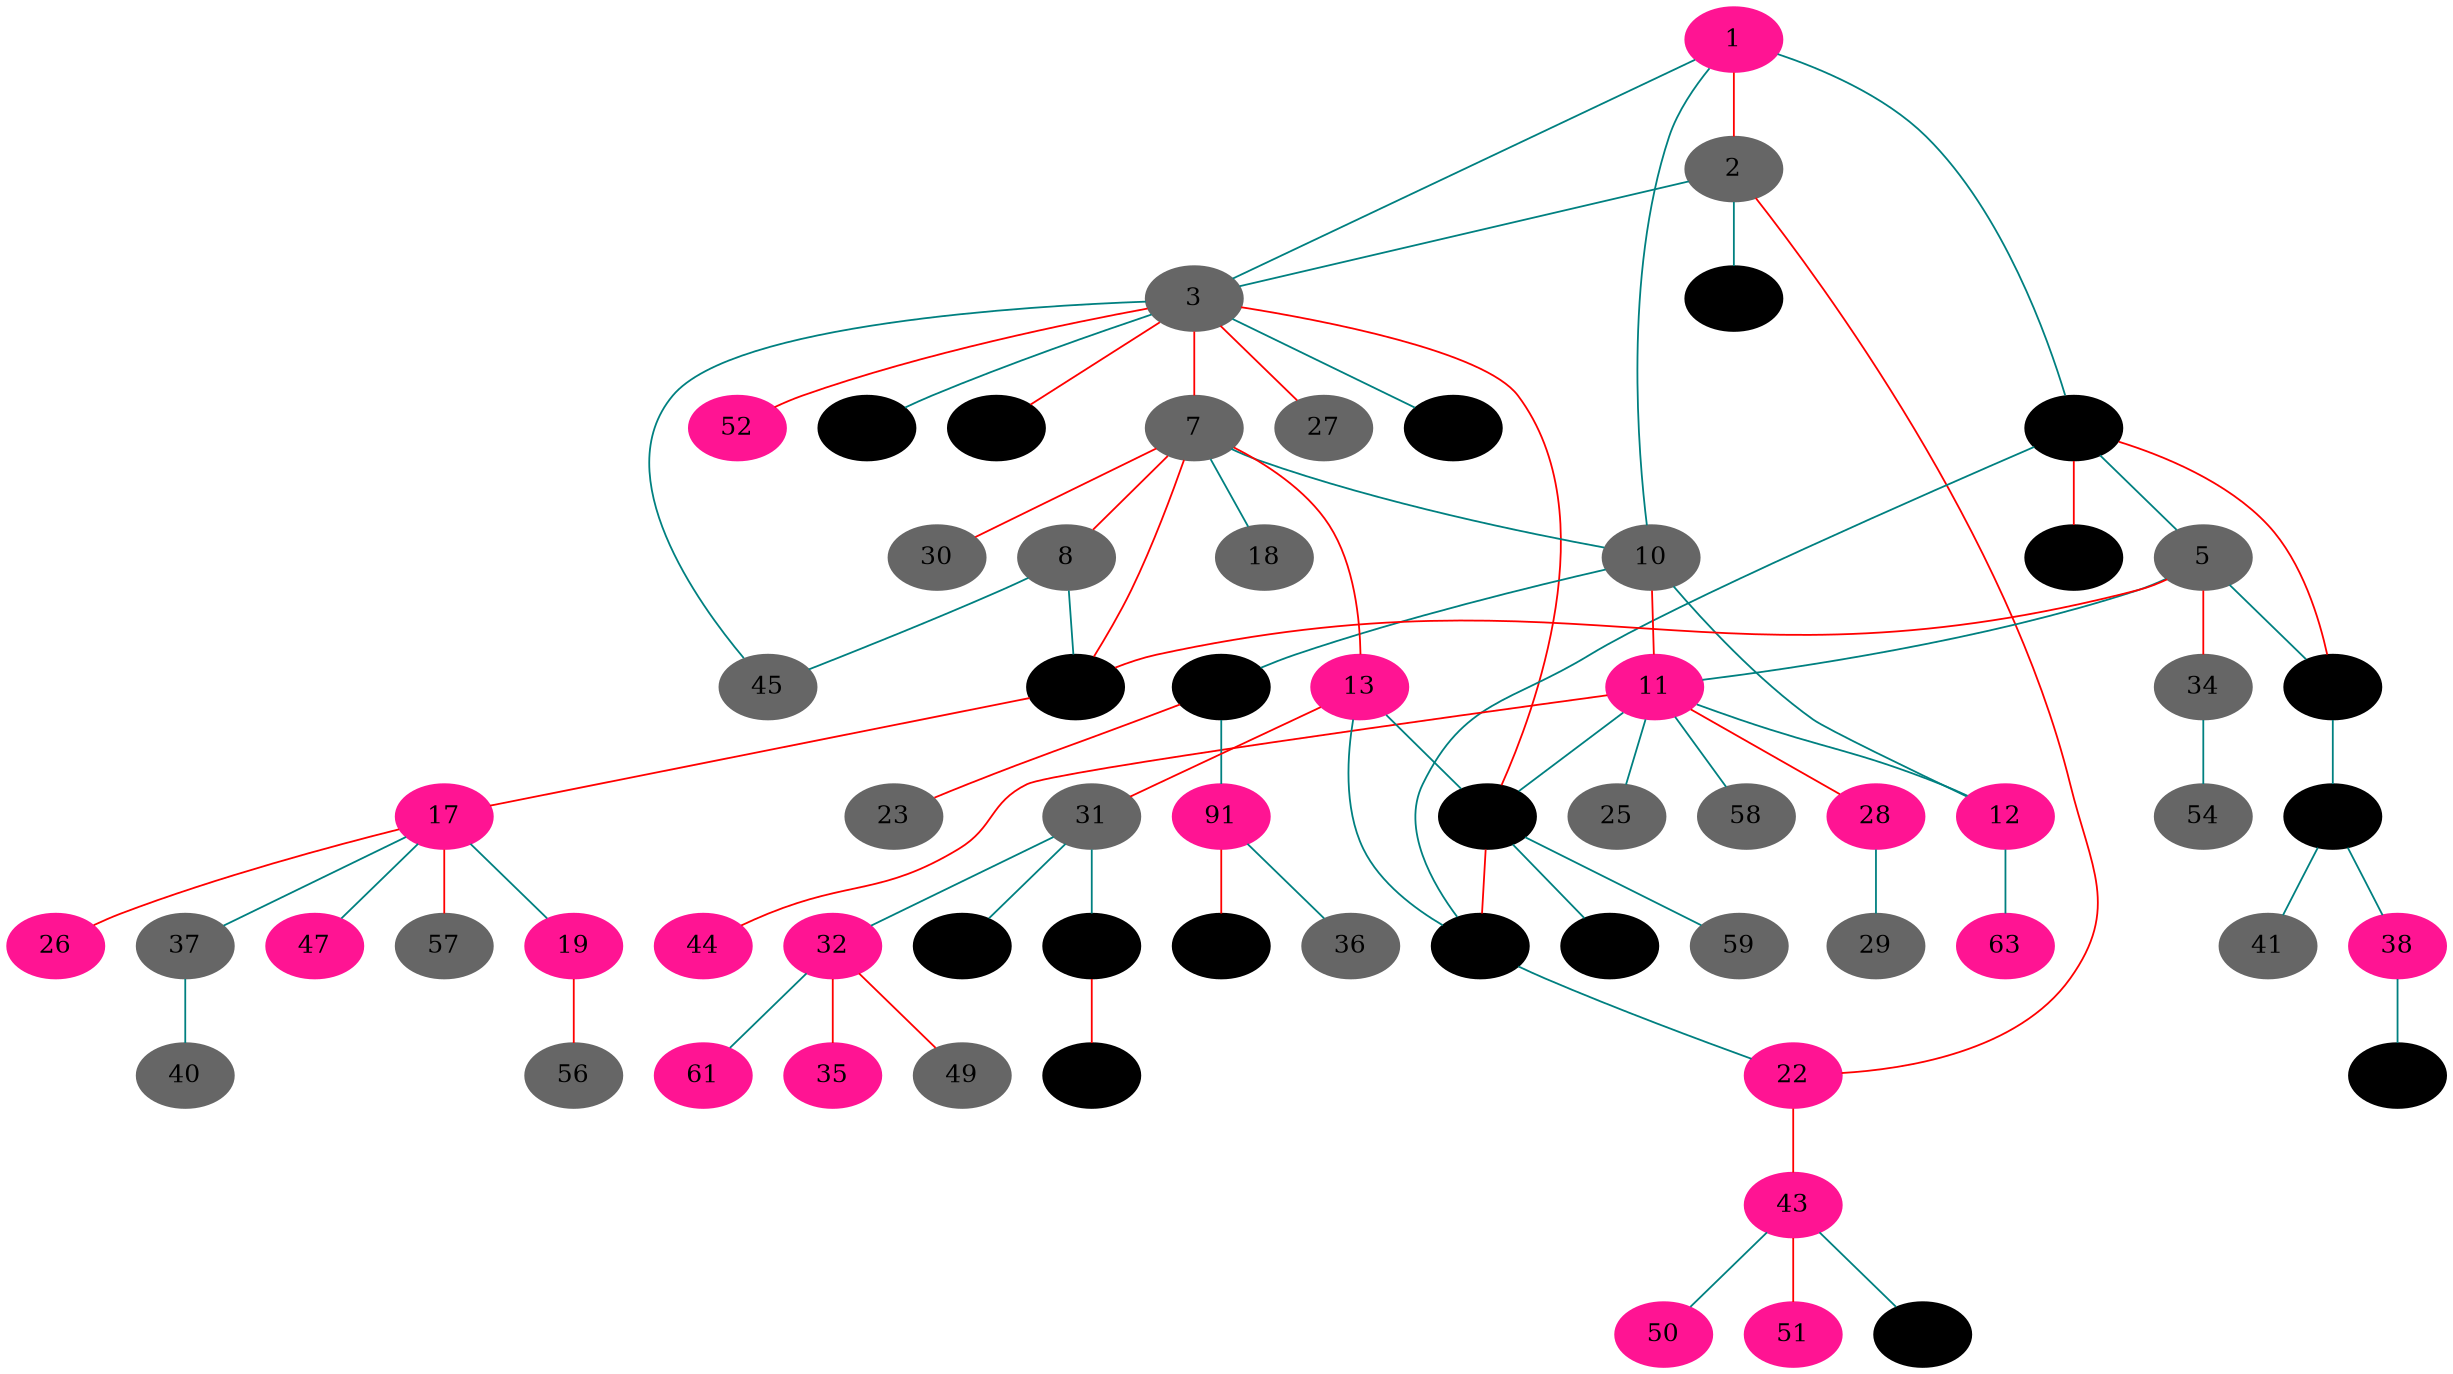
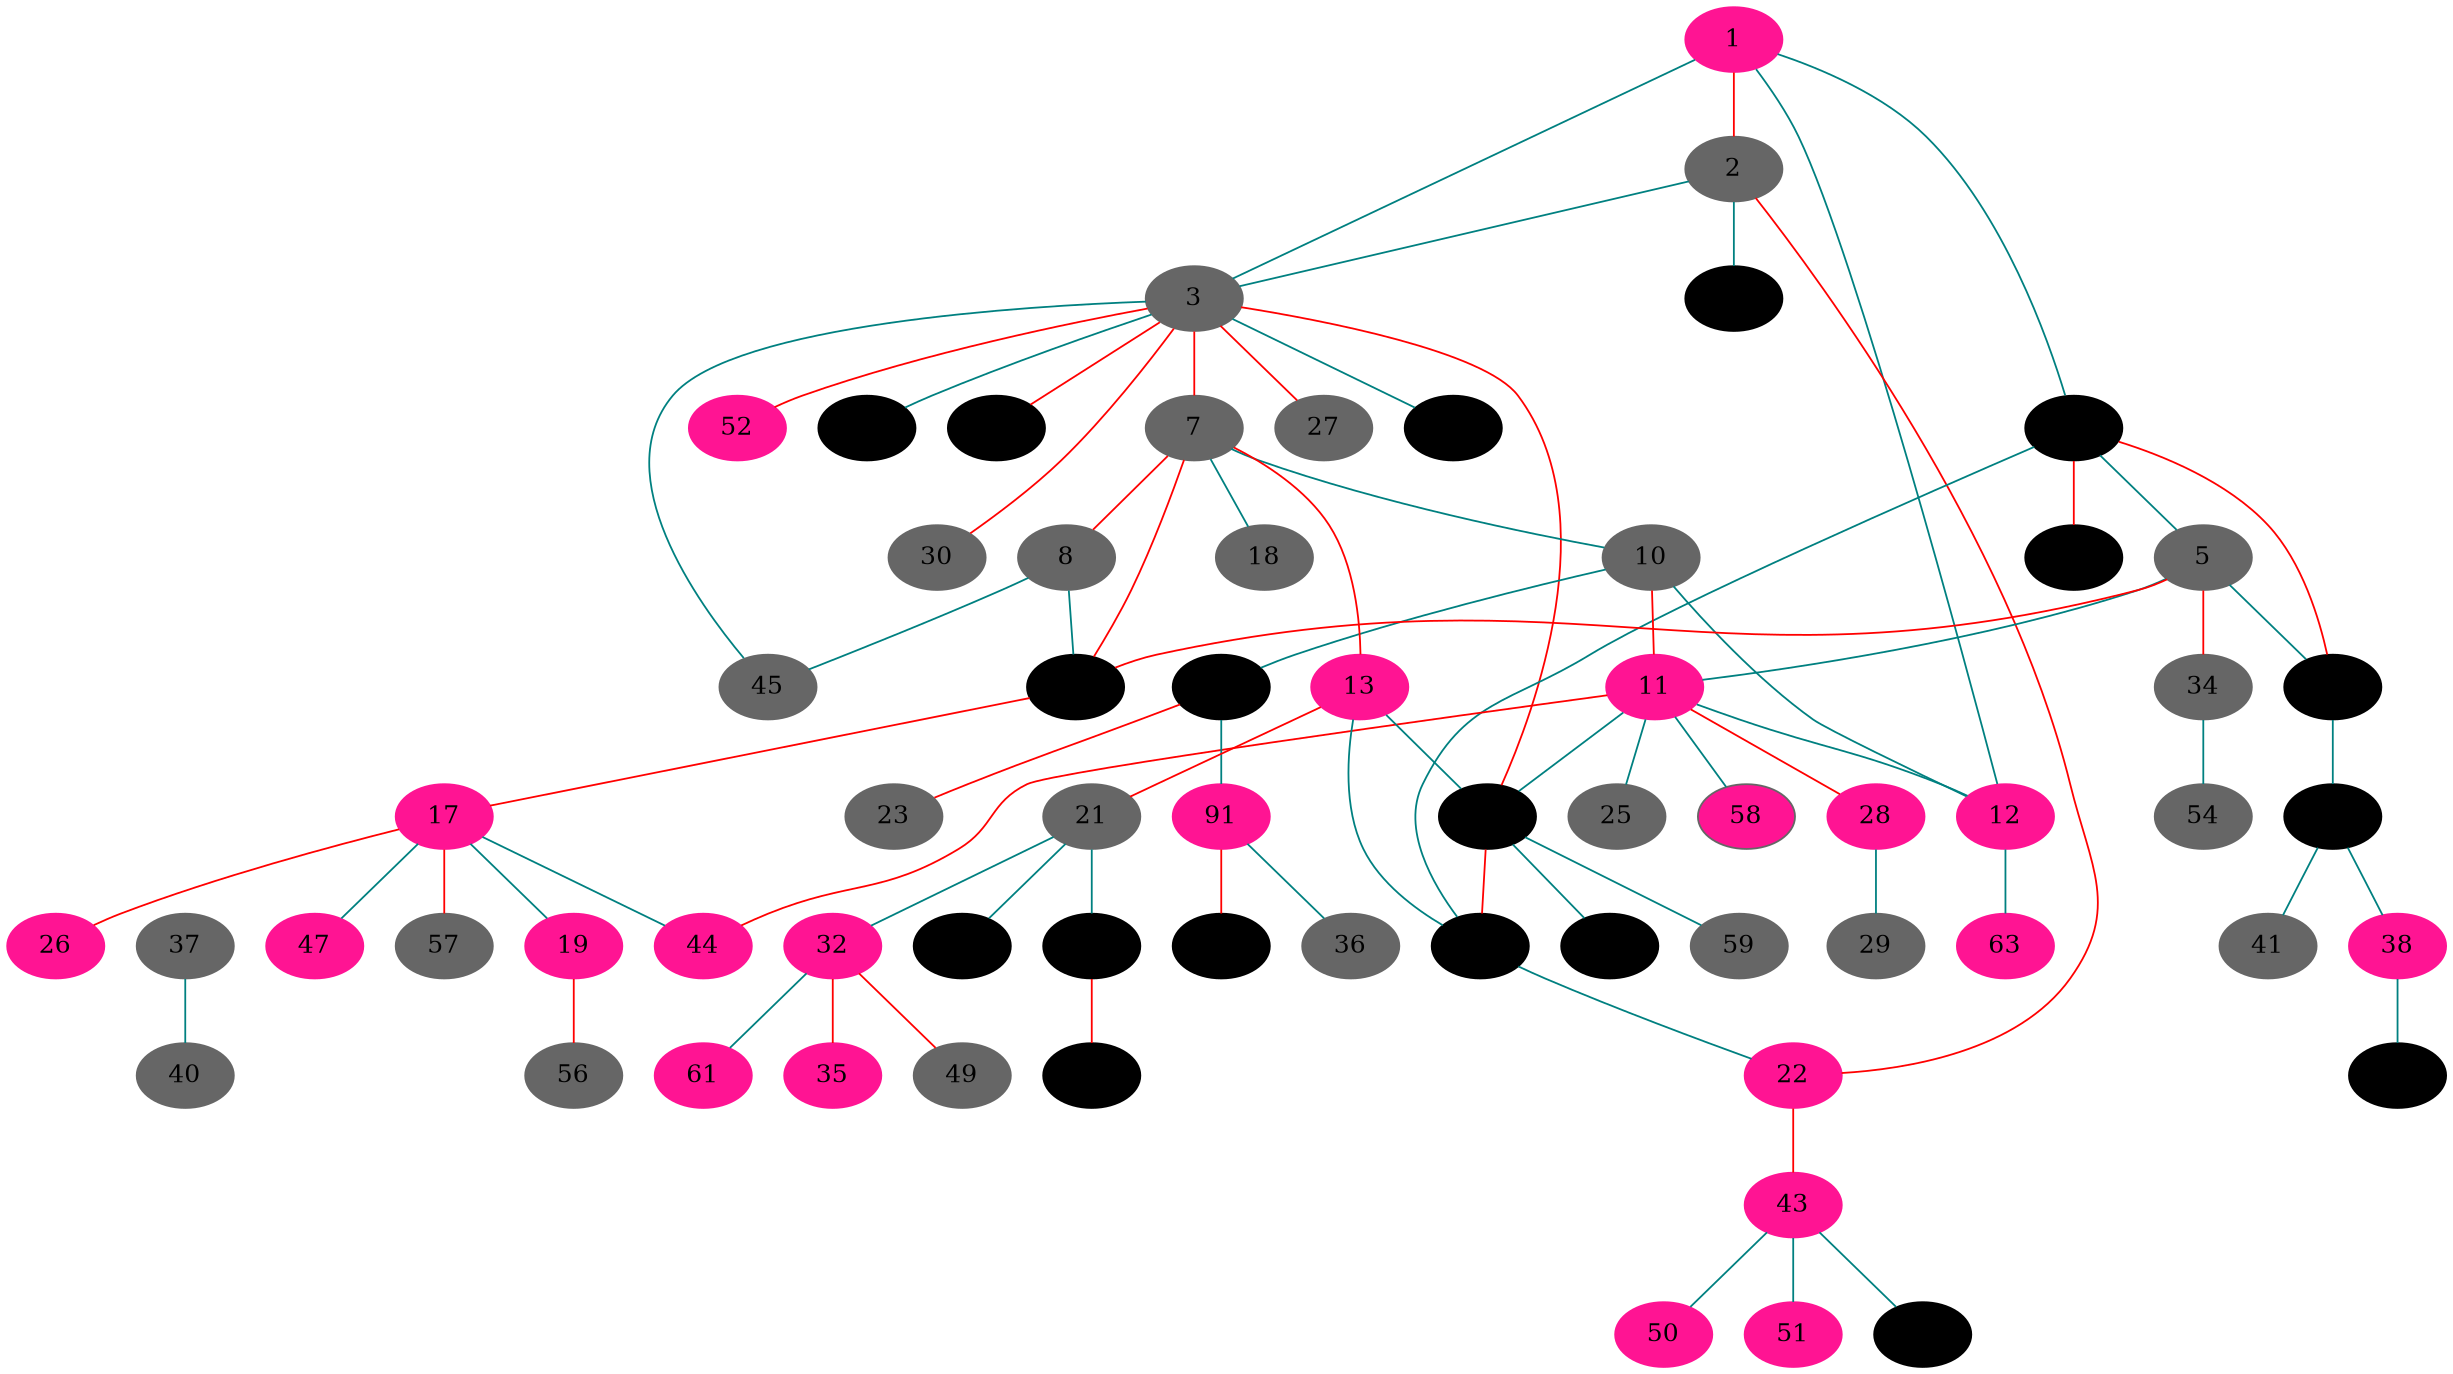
(1641, 290) -> (1895, 419)
(1066, 493) -> (1081, 440)
(1092, 817) -> (1092, 817)
(1746, 817) -> (1746, 817)
(315, 881) -> (574, 881)
(1793, 1270) -> (1793, 1270)
